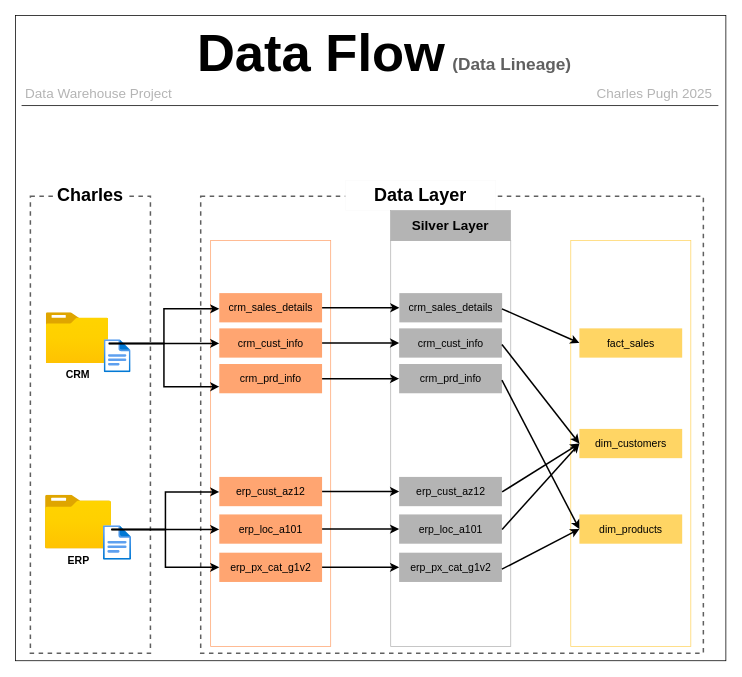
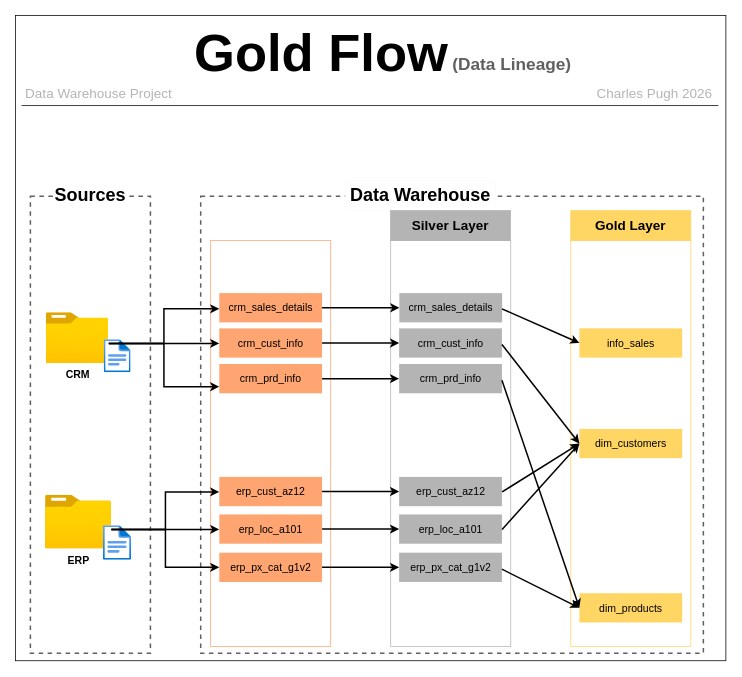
(329, 53) -> (329, 53)
(654, 94) -> (654, 94)
(90, 195) -> (90, 195)
(420, 195) -> (420, 195)
none -> (631, 225)
(631, 343) -> (631, 343)
(631, 529) -> (631, 608)
